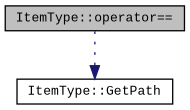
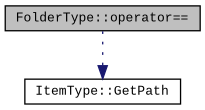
(95, 18) -> (103, 18)
